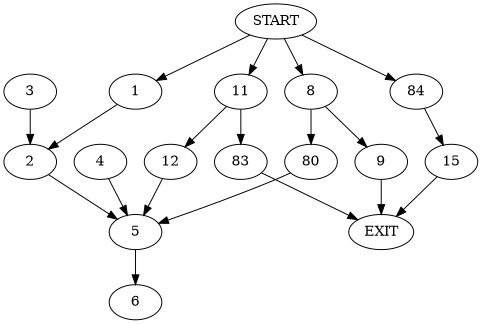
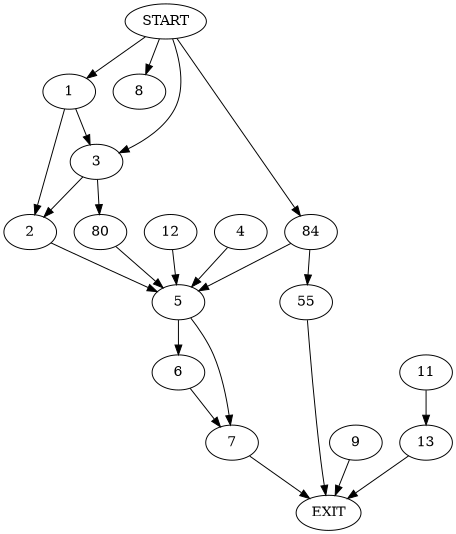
(260, 52) -> (177, 104)
none -> (81, 122)
(311, 122) -> (98, 192)
(209, 123) -> none
(343, 123) -> none
(241, 162) -> (426, 443)
(451, 162) -> (306, 302)
none -> (249, 265)
none -> (232, 443)
